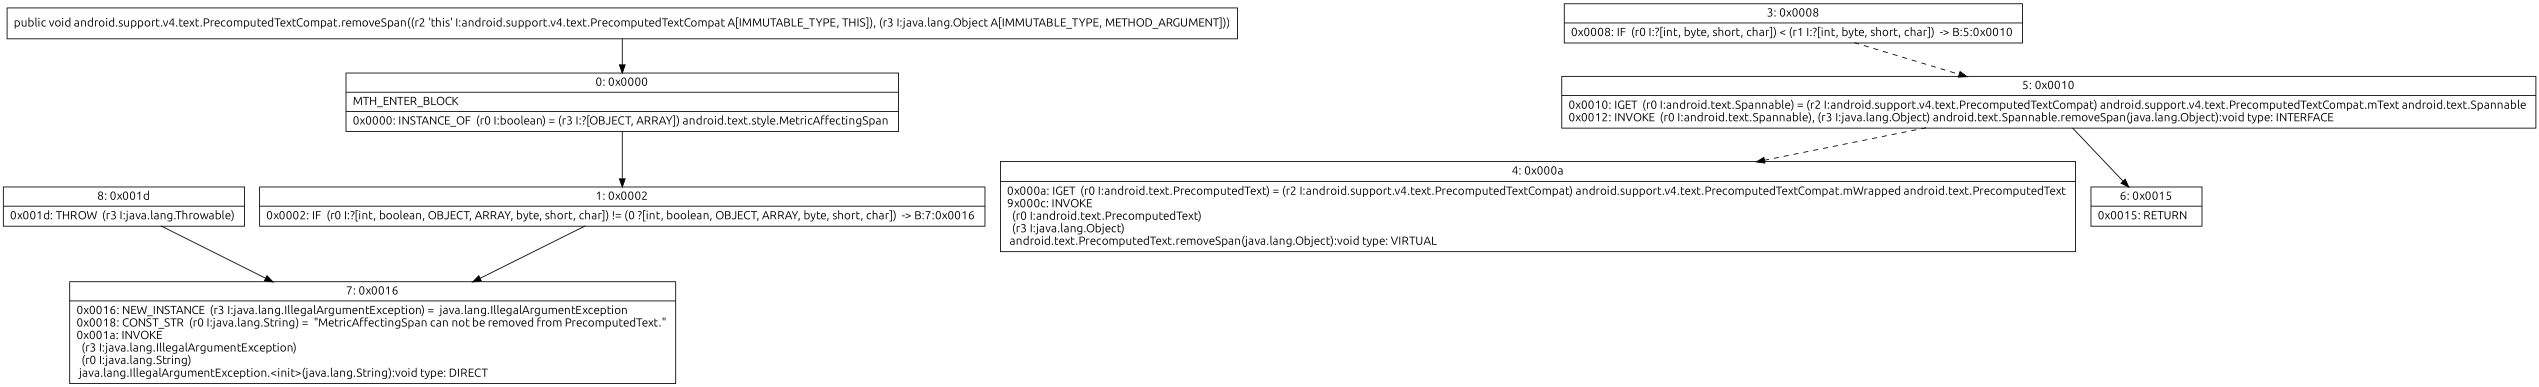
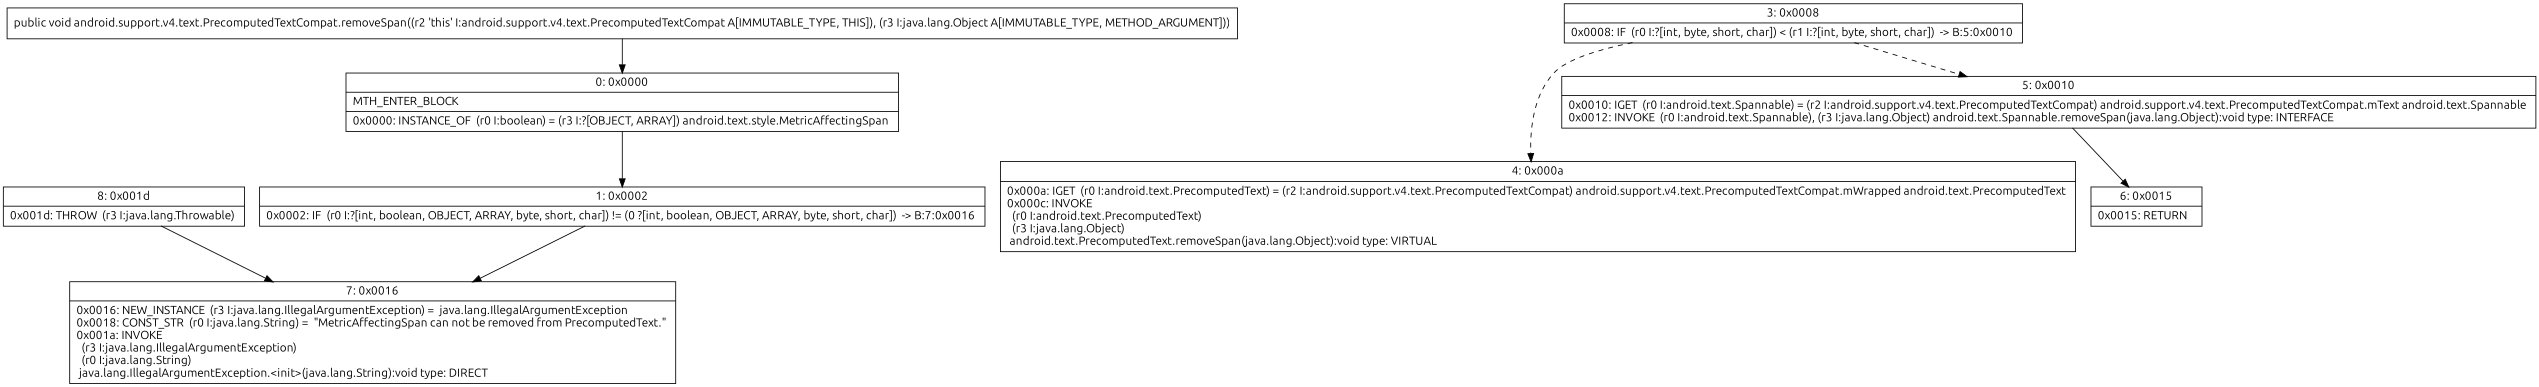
(1845, 144) -> (1554, 73)
(1053, 204) -> (1053, 204)
